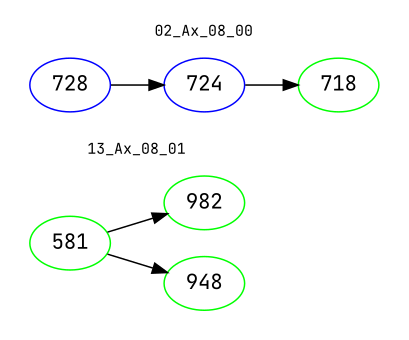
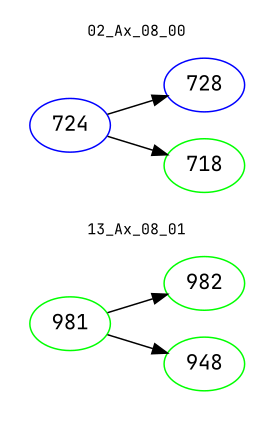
(130, 85) -> (130, 107)
(70, 243) -> (70, 324)
